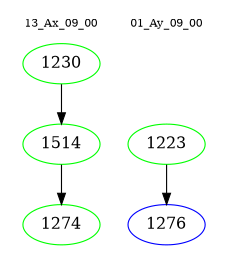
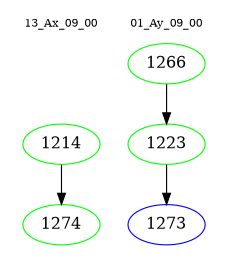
(61, 64) -> none
none -> (167, 64)
(61, 144) -> (61, 144)
(167, 225) -> (167, 225)
